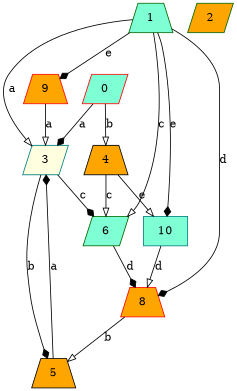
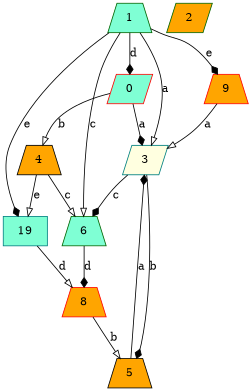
(219, 162) -> (130, 49)
(106, 231) -> (84, 231)
(166, 231) -> (25, 231)
